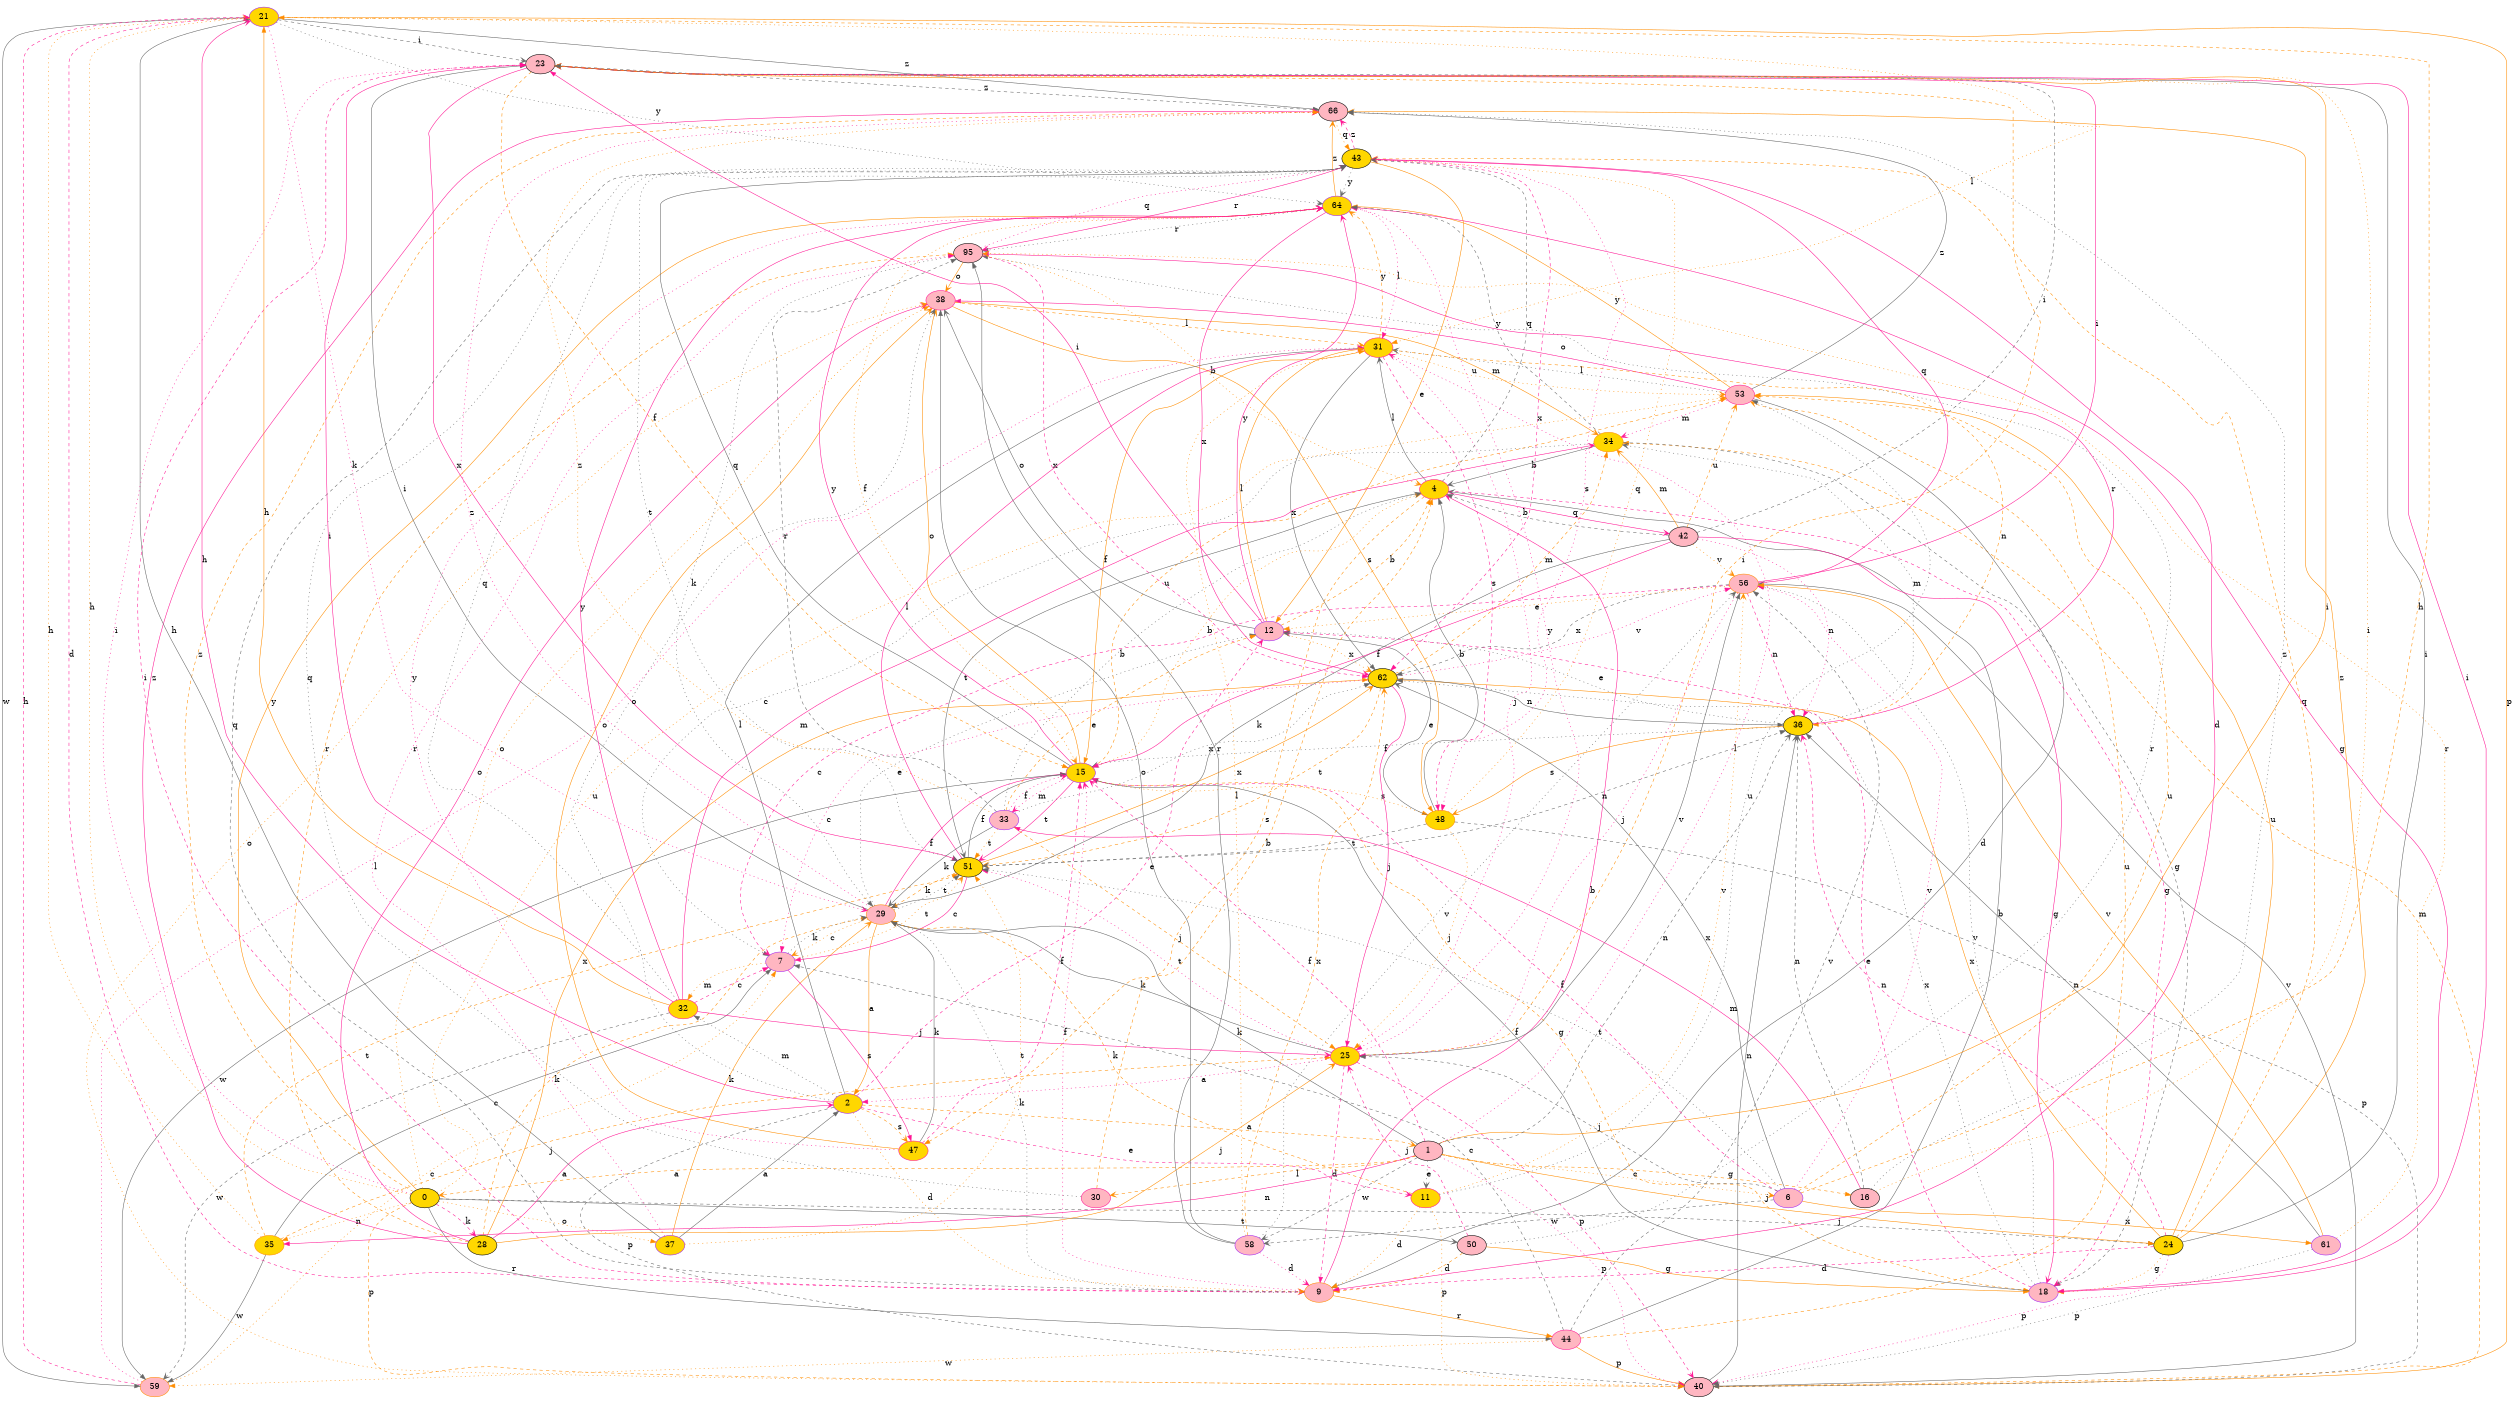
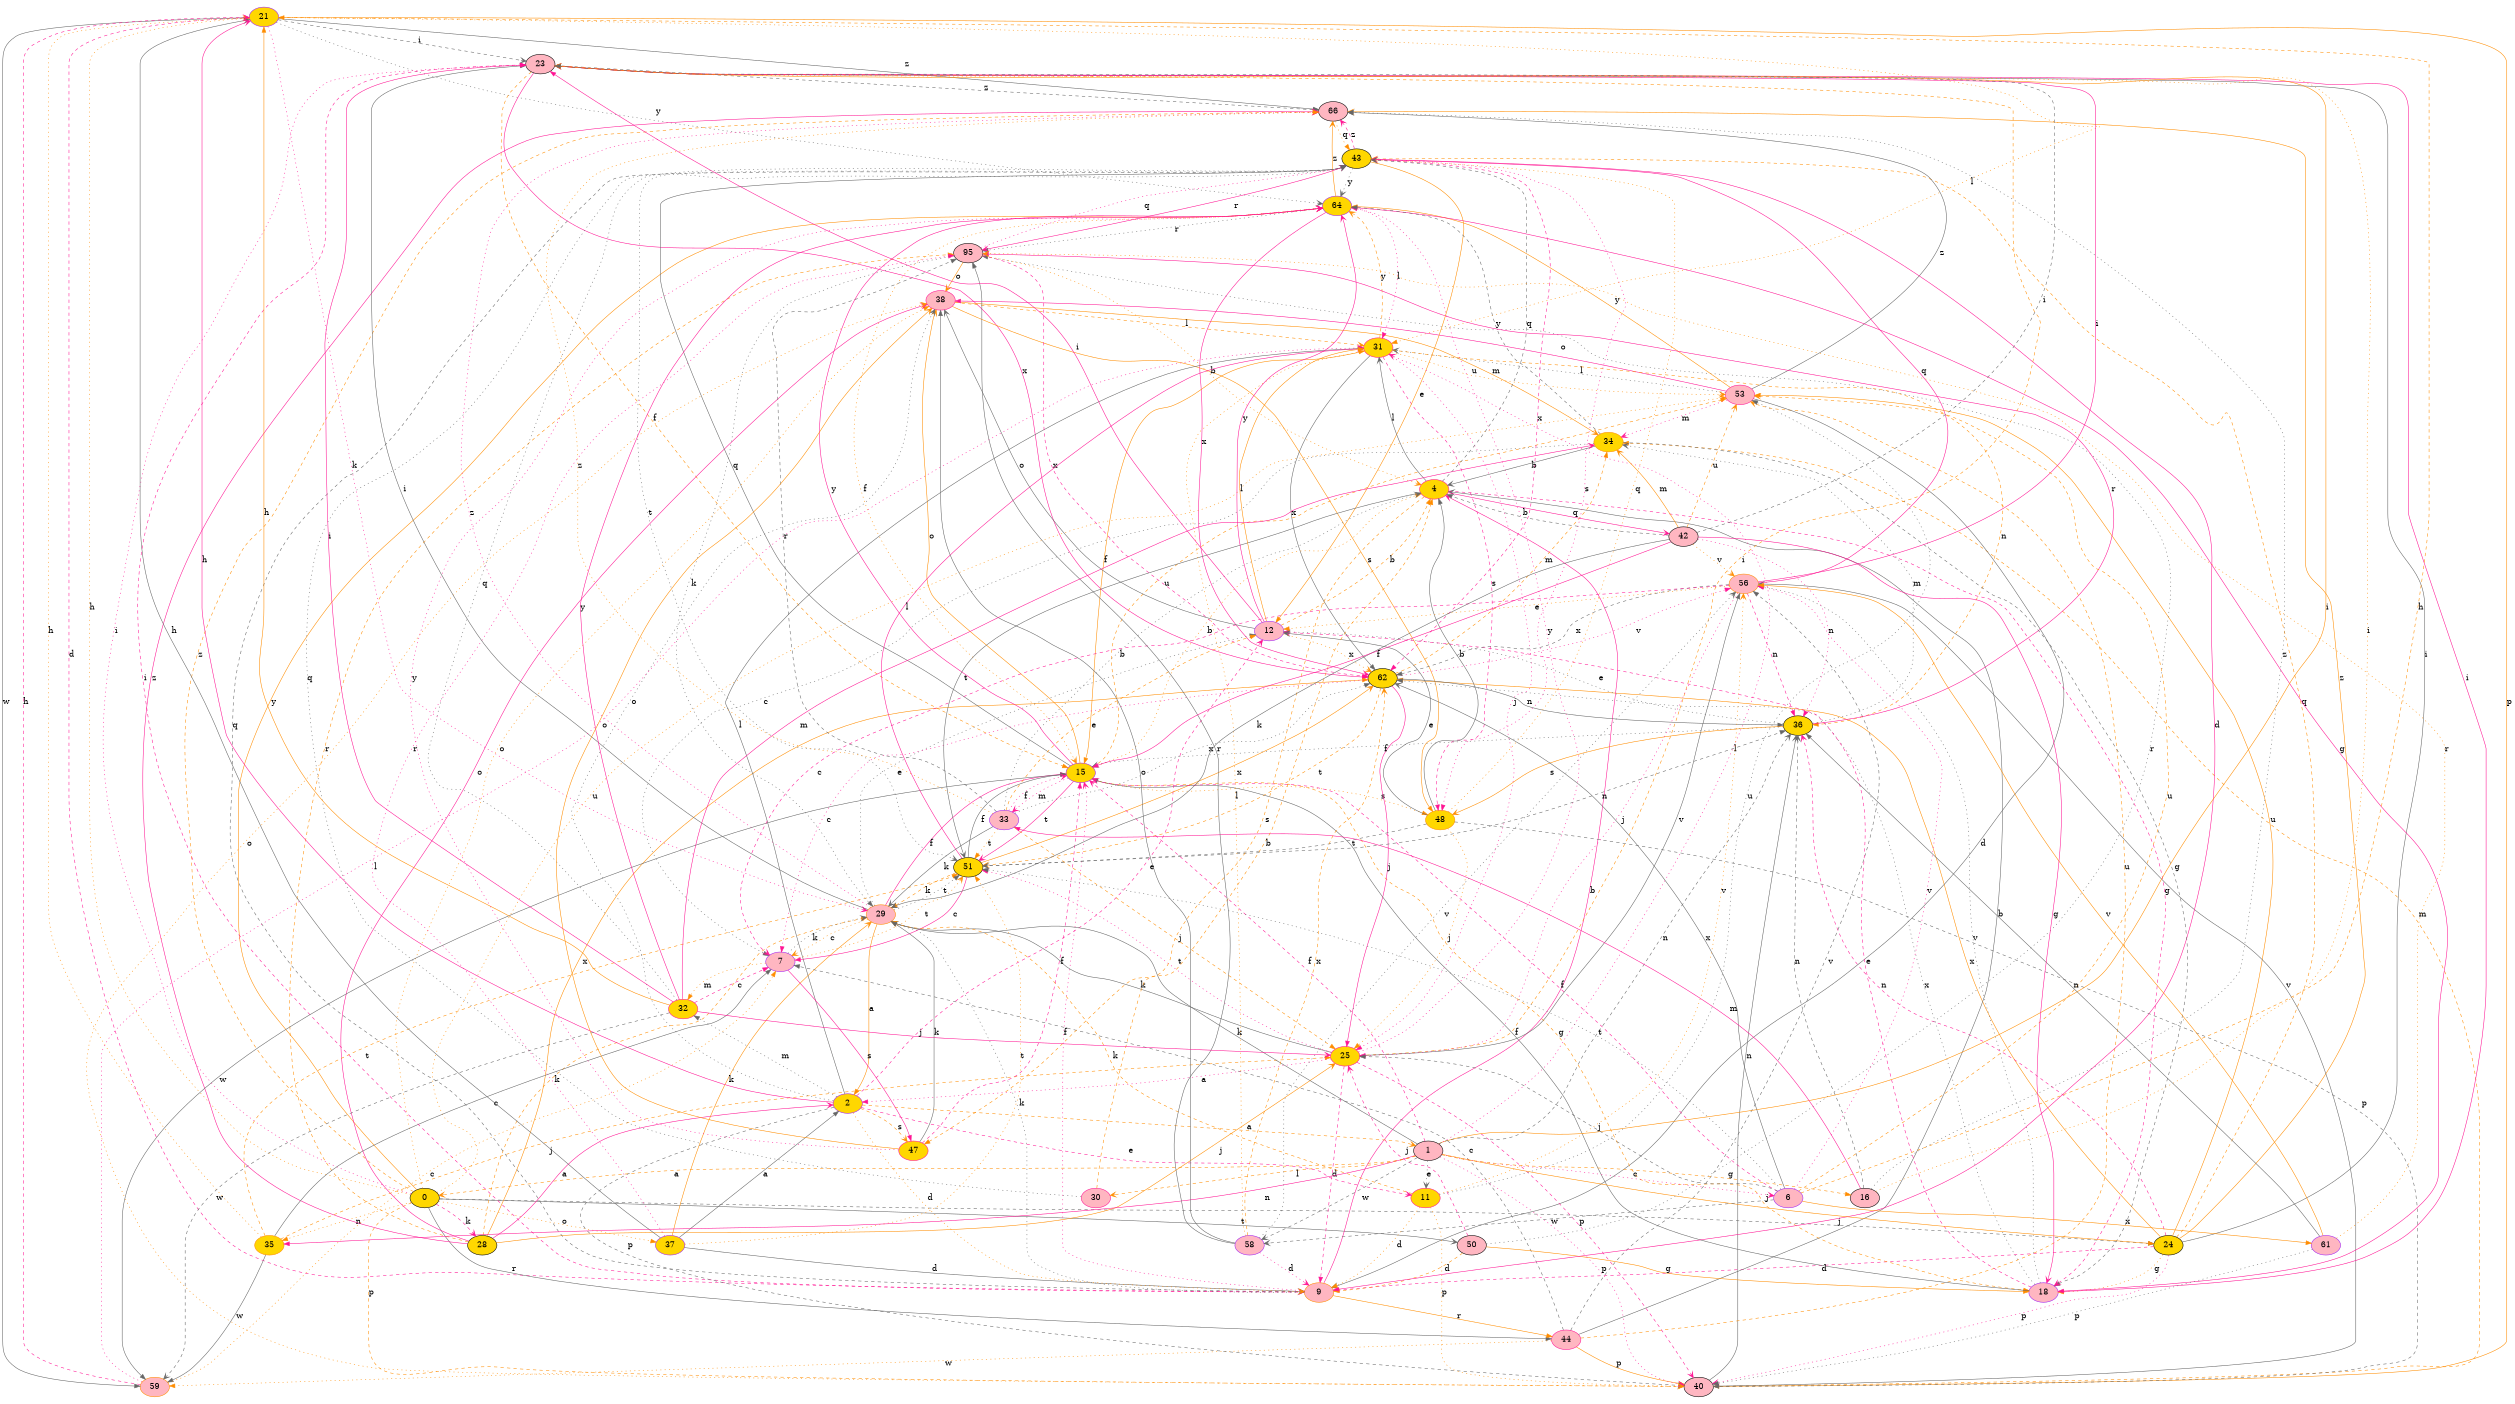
(512, 549) -> (920, 280)
(1597, 1174) -> (1597, 1174)
none -> (991, 1277)
